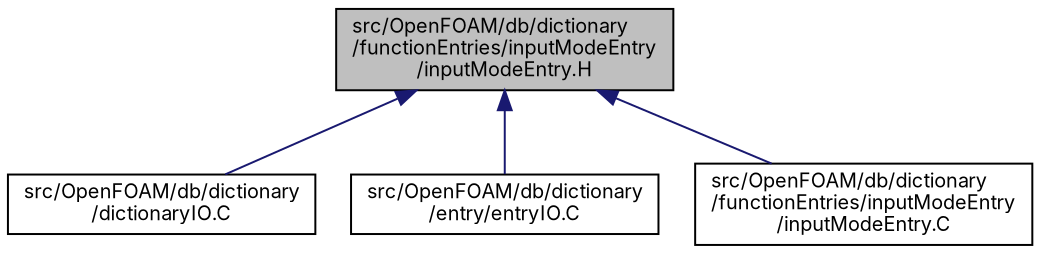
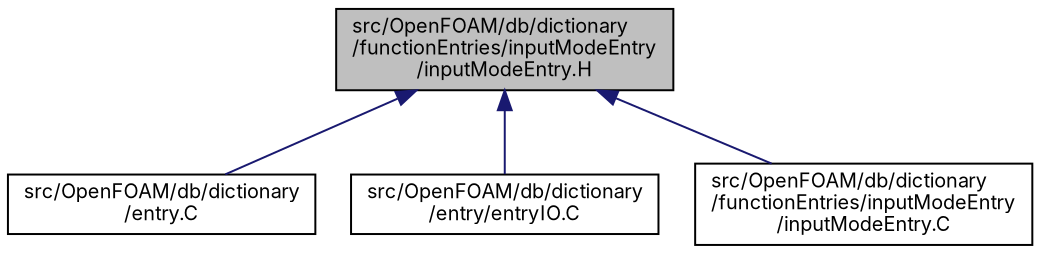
(162, 204) -> (162, 204)
